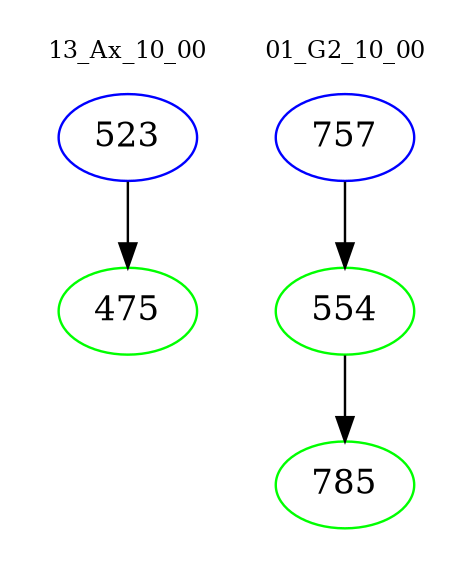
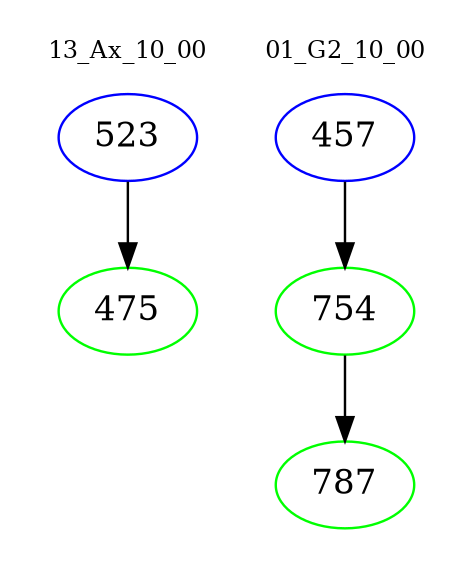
(345, 138) -> (345, 138)
(345, 311) -> (345, 311)
(345, 485) -> (345, 485)
